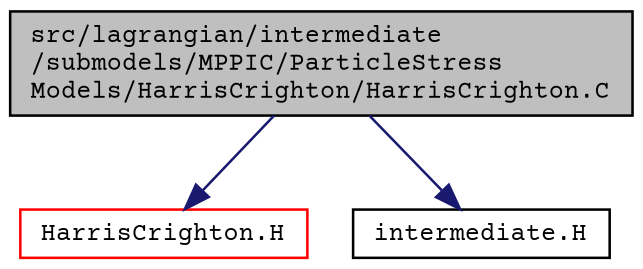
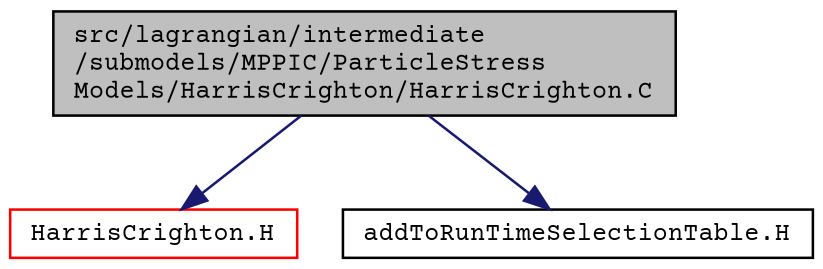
(481, 234) -> (578, 234)
